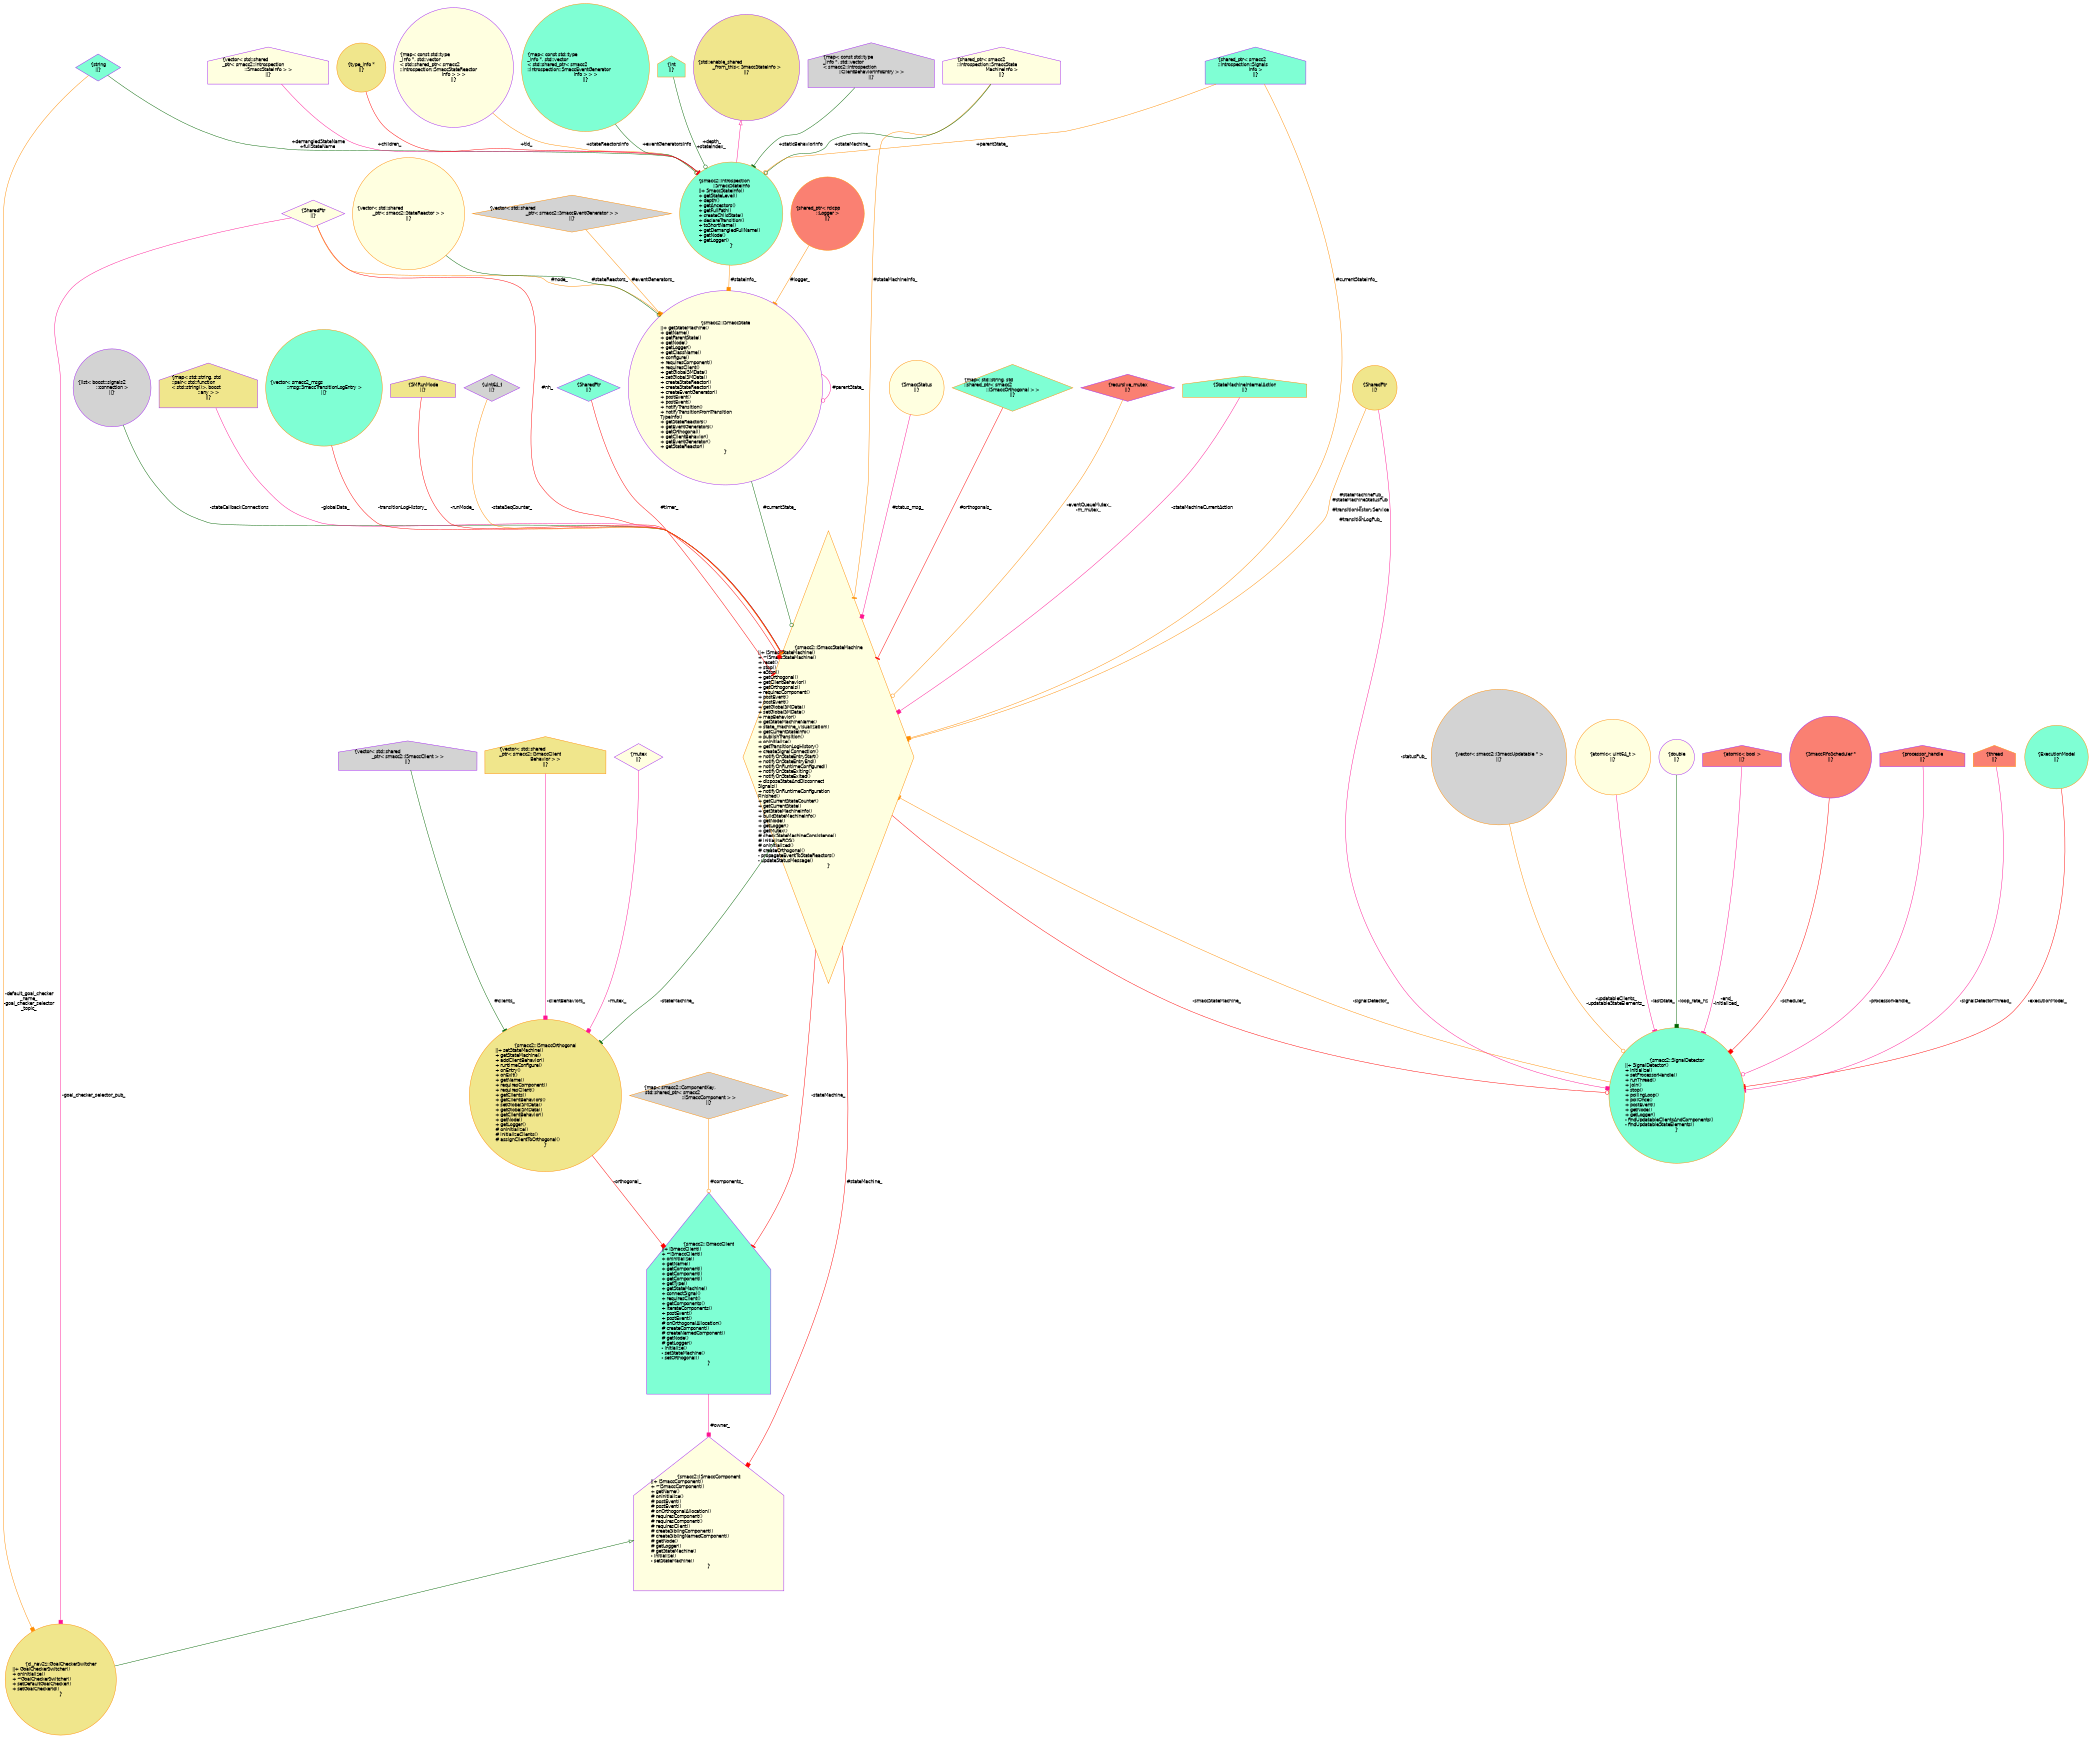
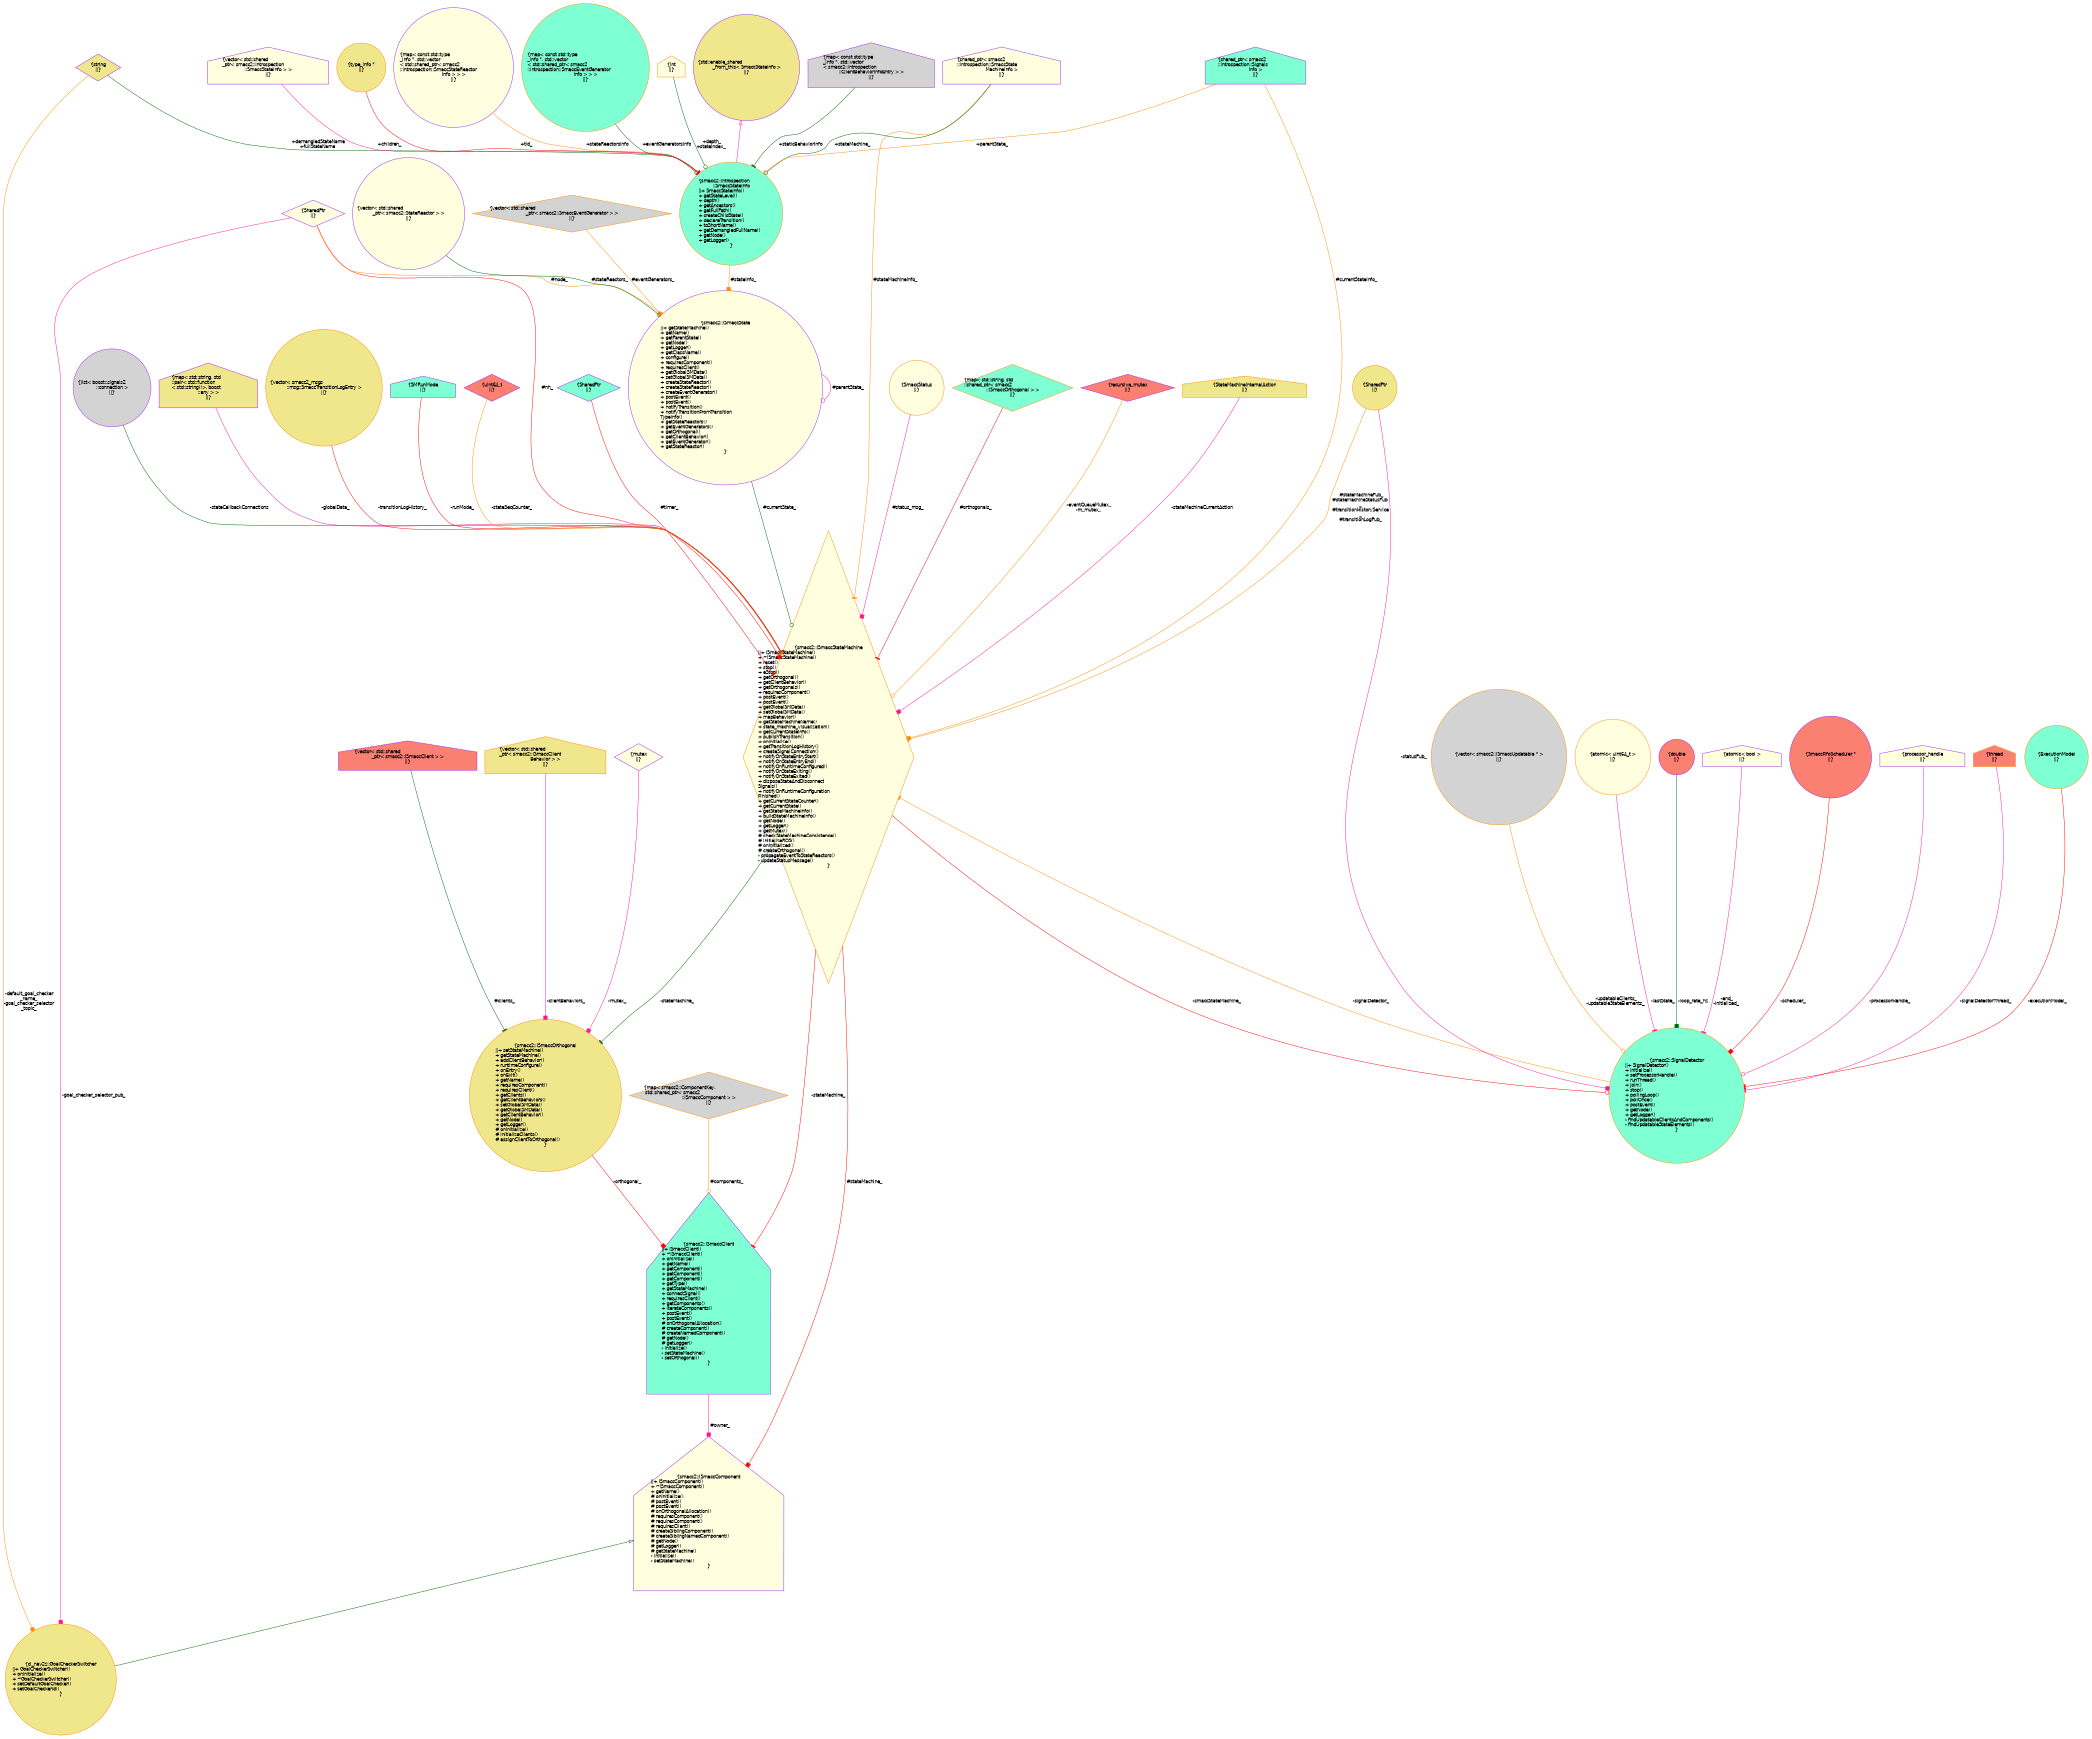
(98, 68) -> (98, 68)
(671, 68) -> (671, 68)
(409, 214) -> (409, 214)
(828, 214) -> none
(324, 388) -> (324, 388)
(423, 388) -> (423, 388)
(492, 388) -> (492, 388)
(1245, 388) -> (1245, 388)
(408, 757) -> (408, 757)
(1677, 757) -> (1677, 757)
(1742, 757) -> (1742, 757)
(1922, 757) -> (1922, 757)
